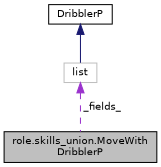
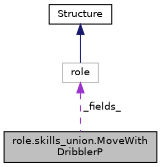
(80, 14) -> (80, 14)
(80, 73) -> (80, 73)
